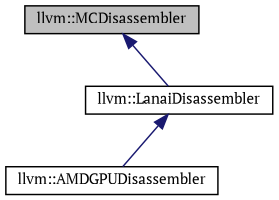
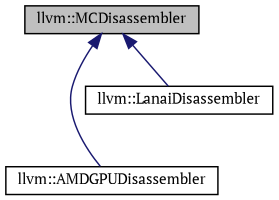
(140, 146) -> (71, 107)
